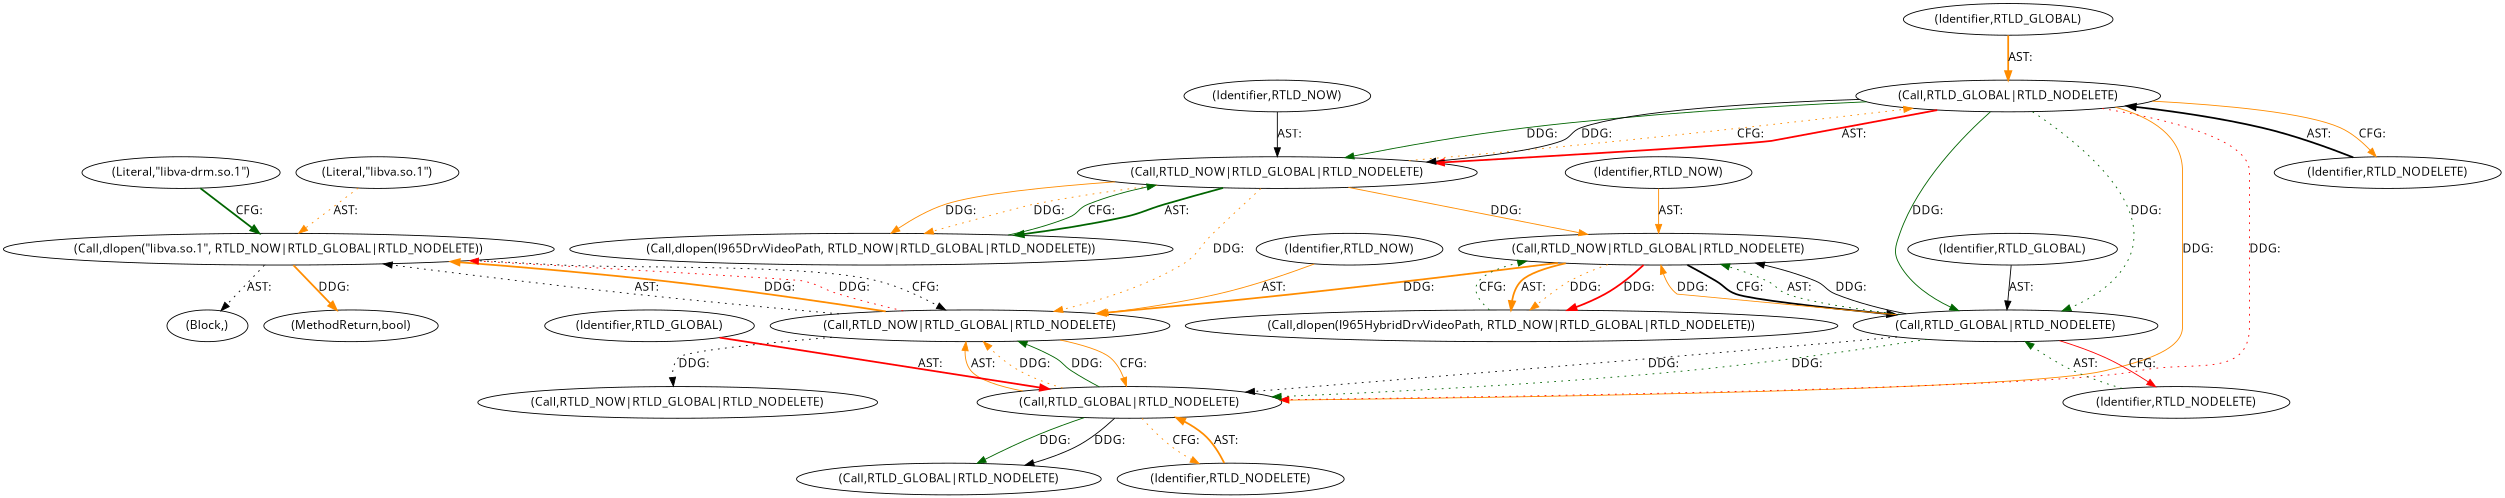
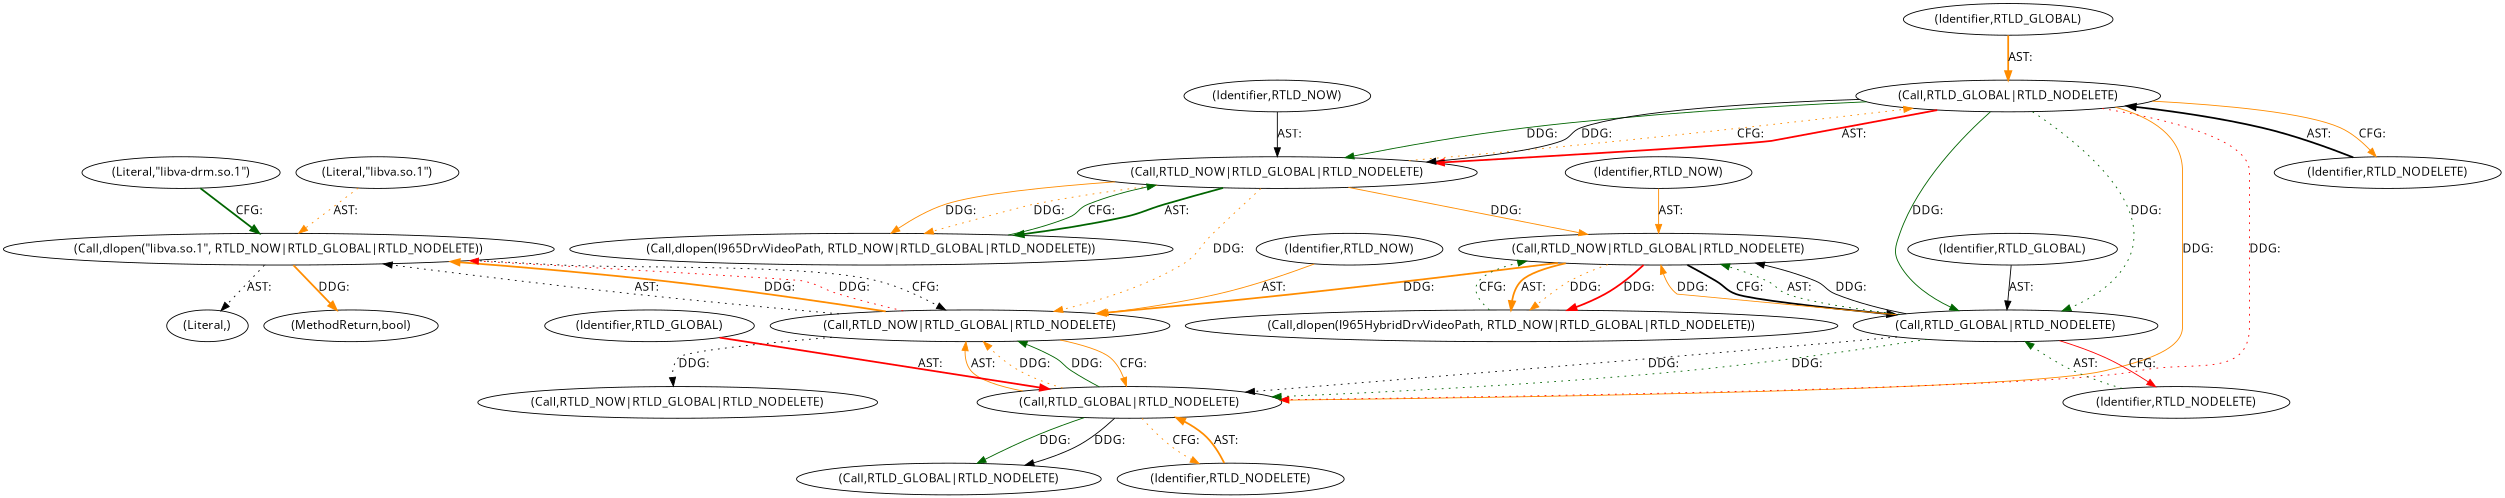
(207, 326) -> (207, 326)
